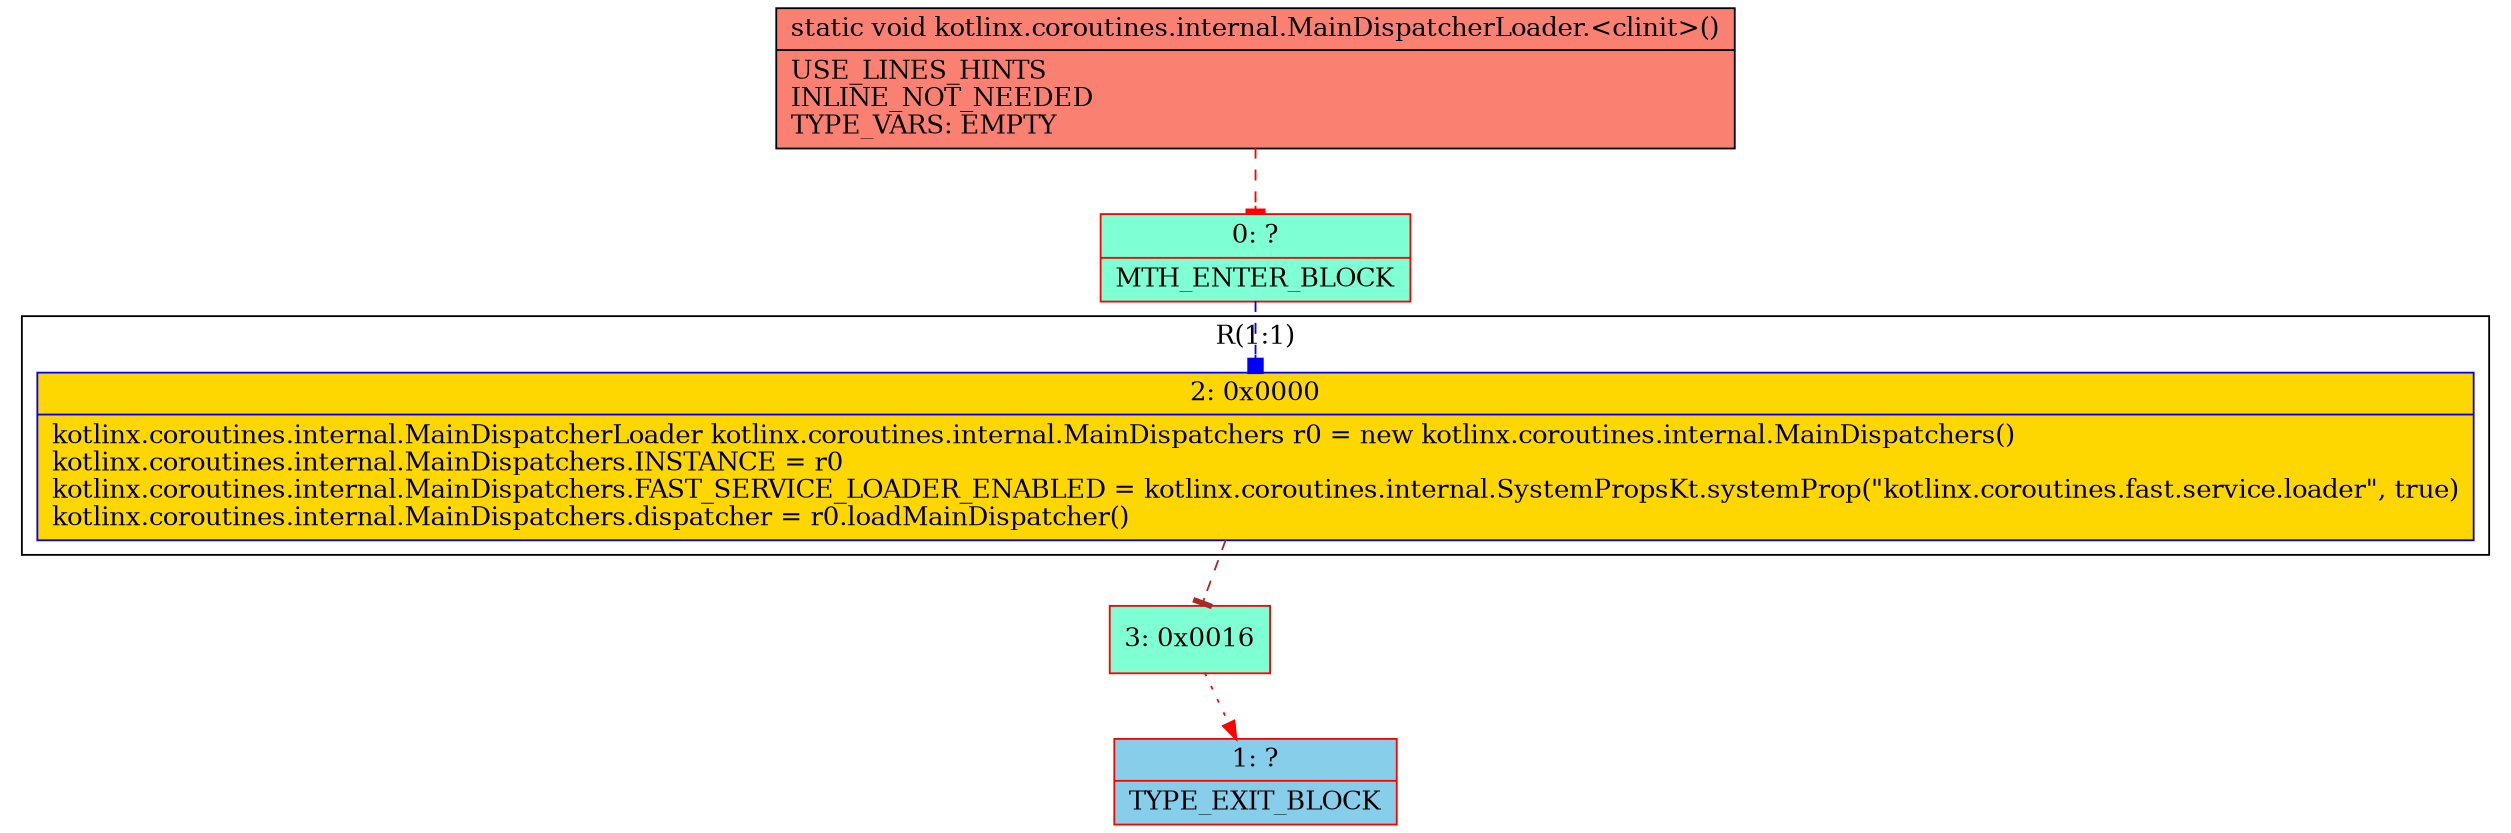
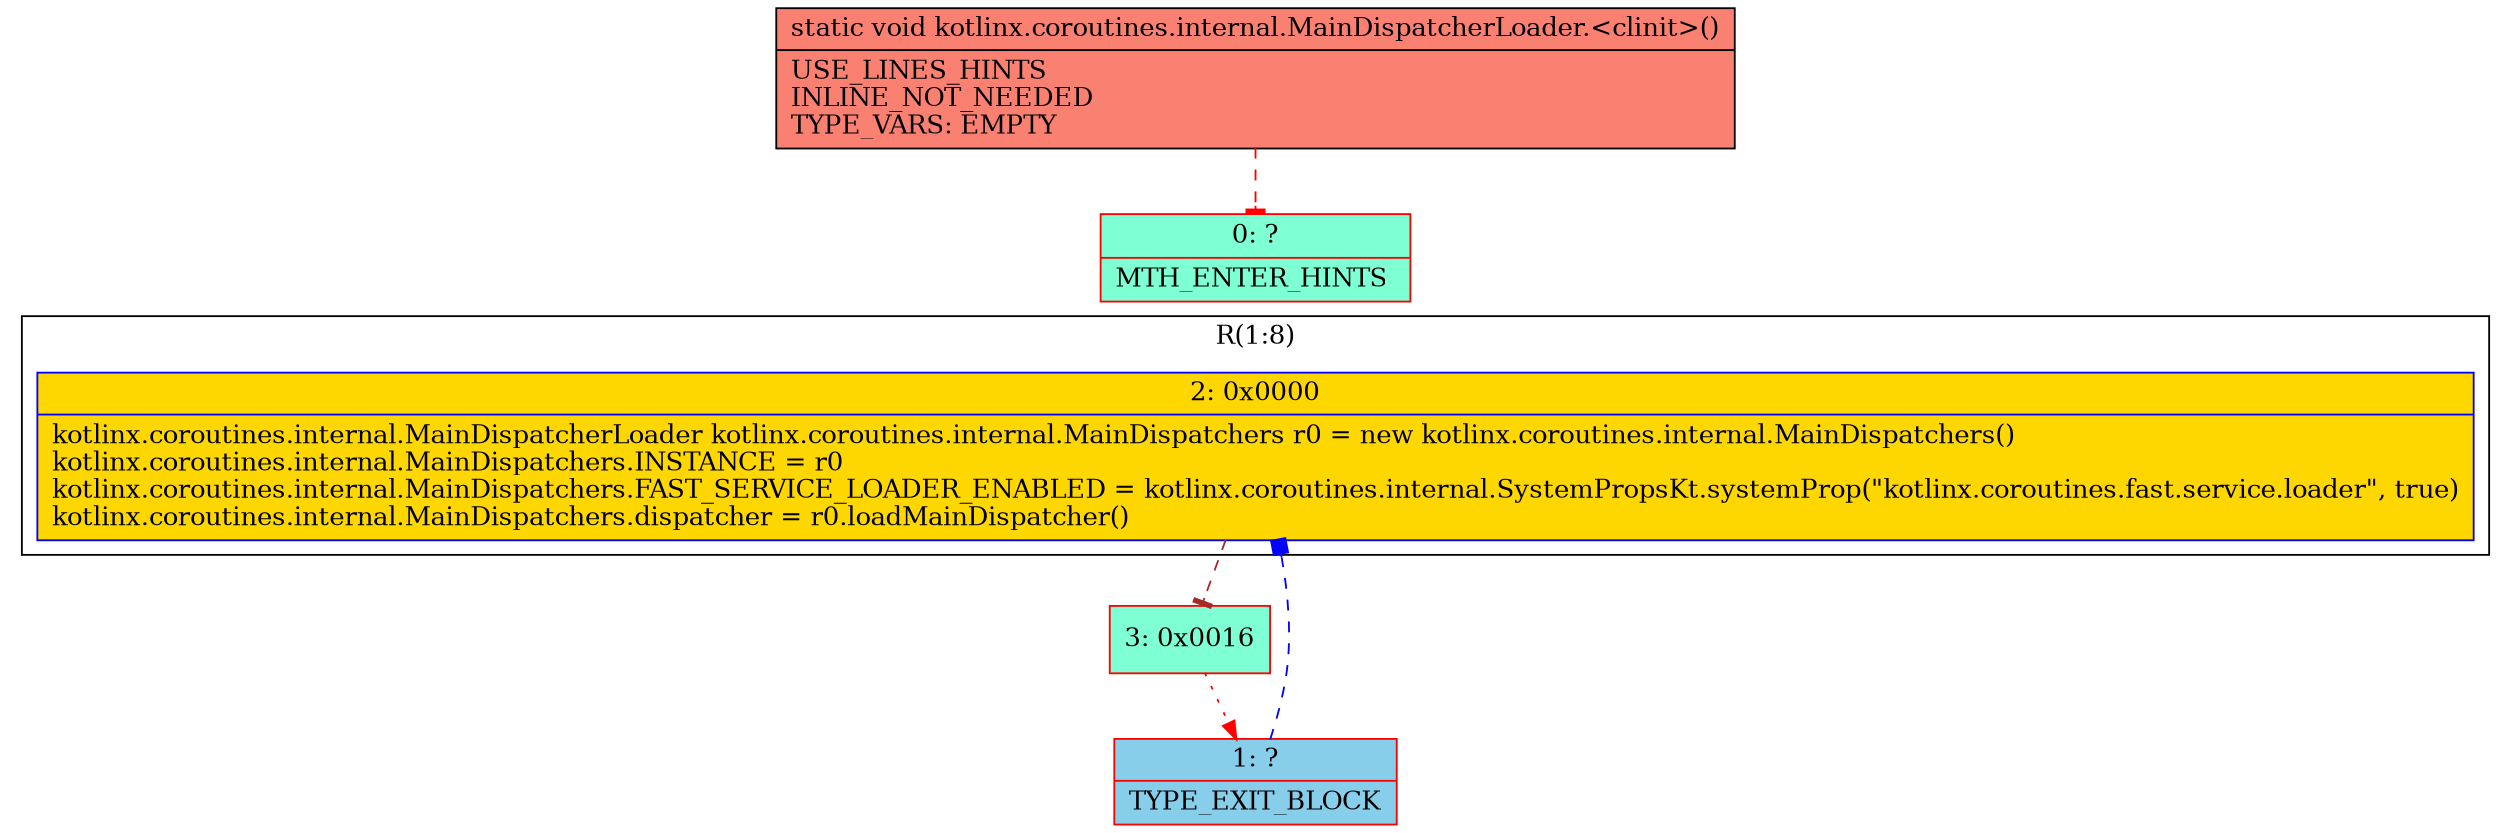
(1256, 279) -> (1252, 279)
(1256, 328) -> (1289, 649)
(1256, 337) -> (1256, 337)
